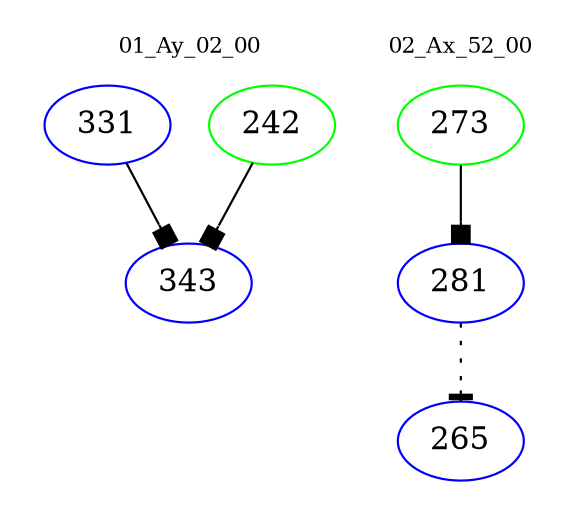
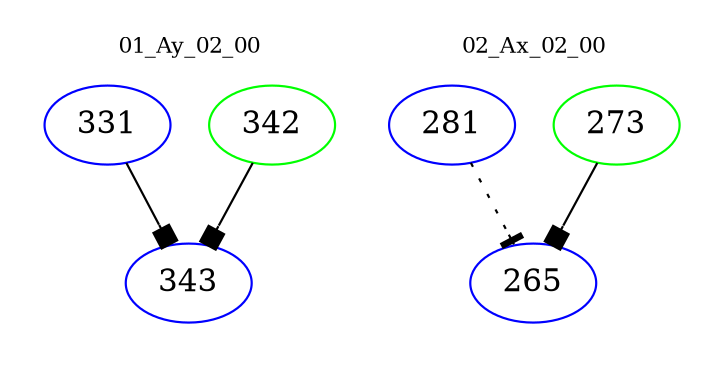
(461, 47) -> (534, 47)
(272, 125) -> (272, 125)
(461, 193) -> (580, 194)
